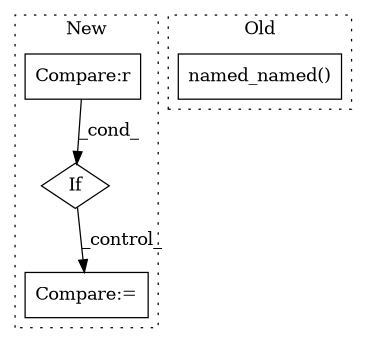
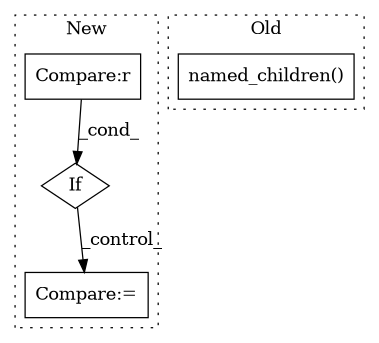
(260, 77) -> (266, 77)
